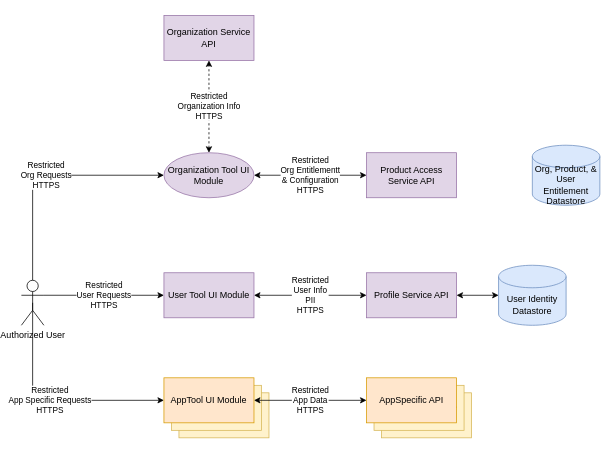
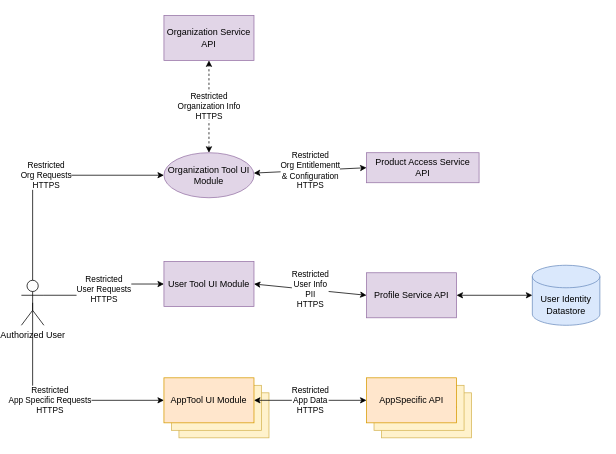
(411, 175) -> (423, 168)
(566, 175) -> none
(209, 295) -> (209, 284)
(532, 295) -> (566, 295)
